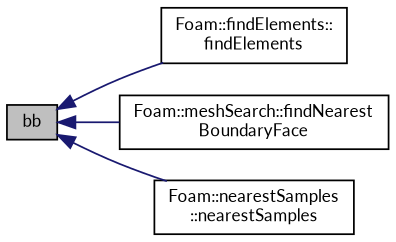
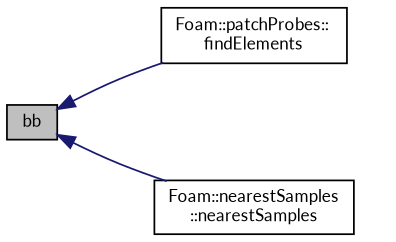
(254, 36) -> (254, 36)
(254, 122) -> none
